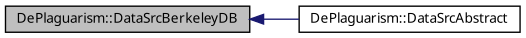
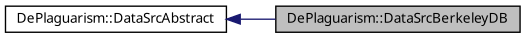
(281, 19) -> (258, 19)
